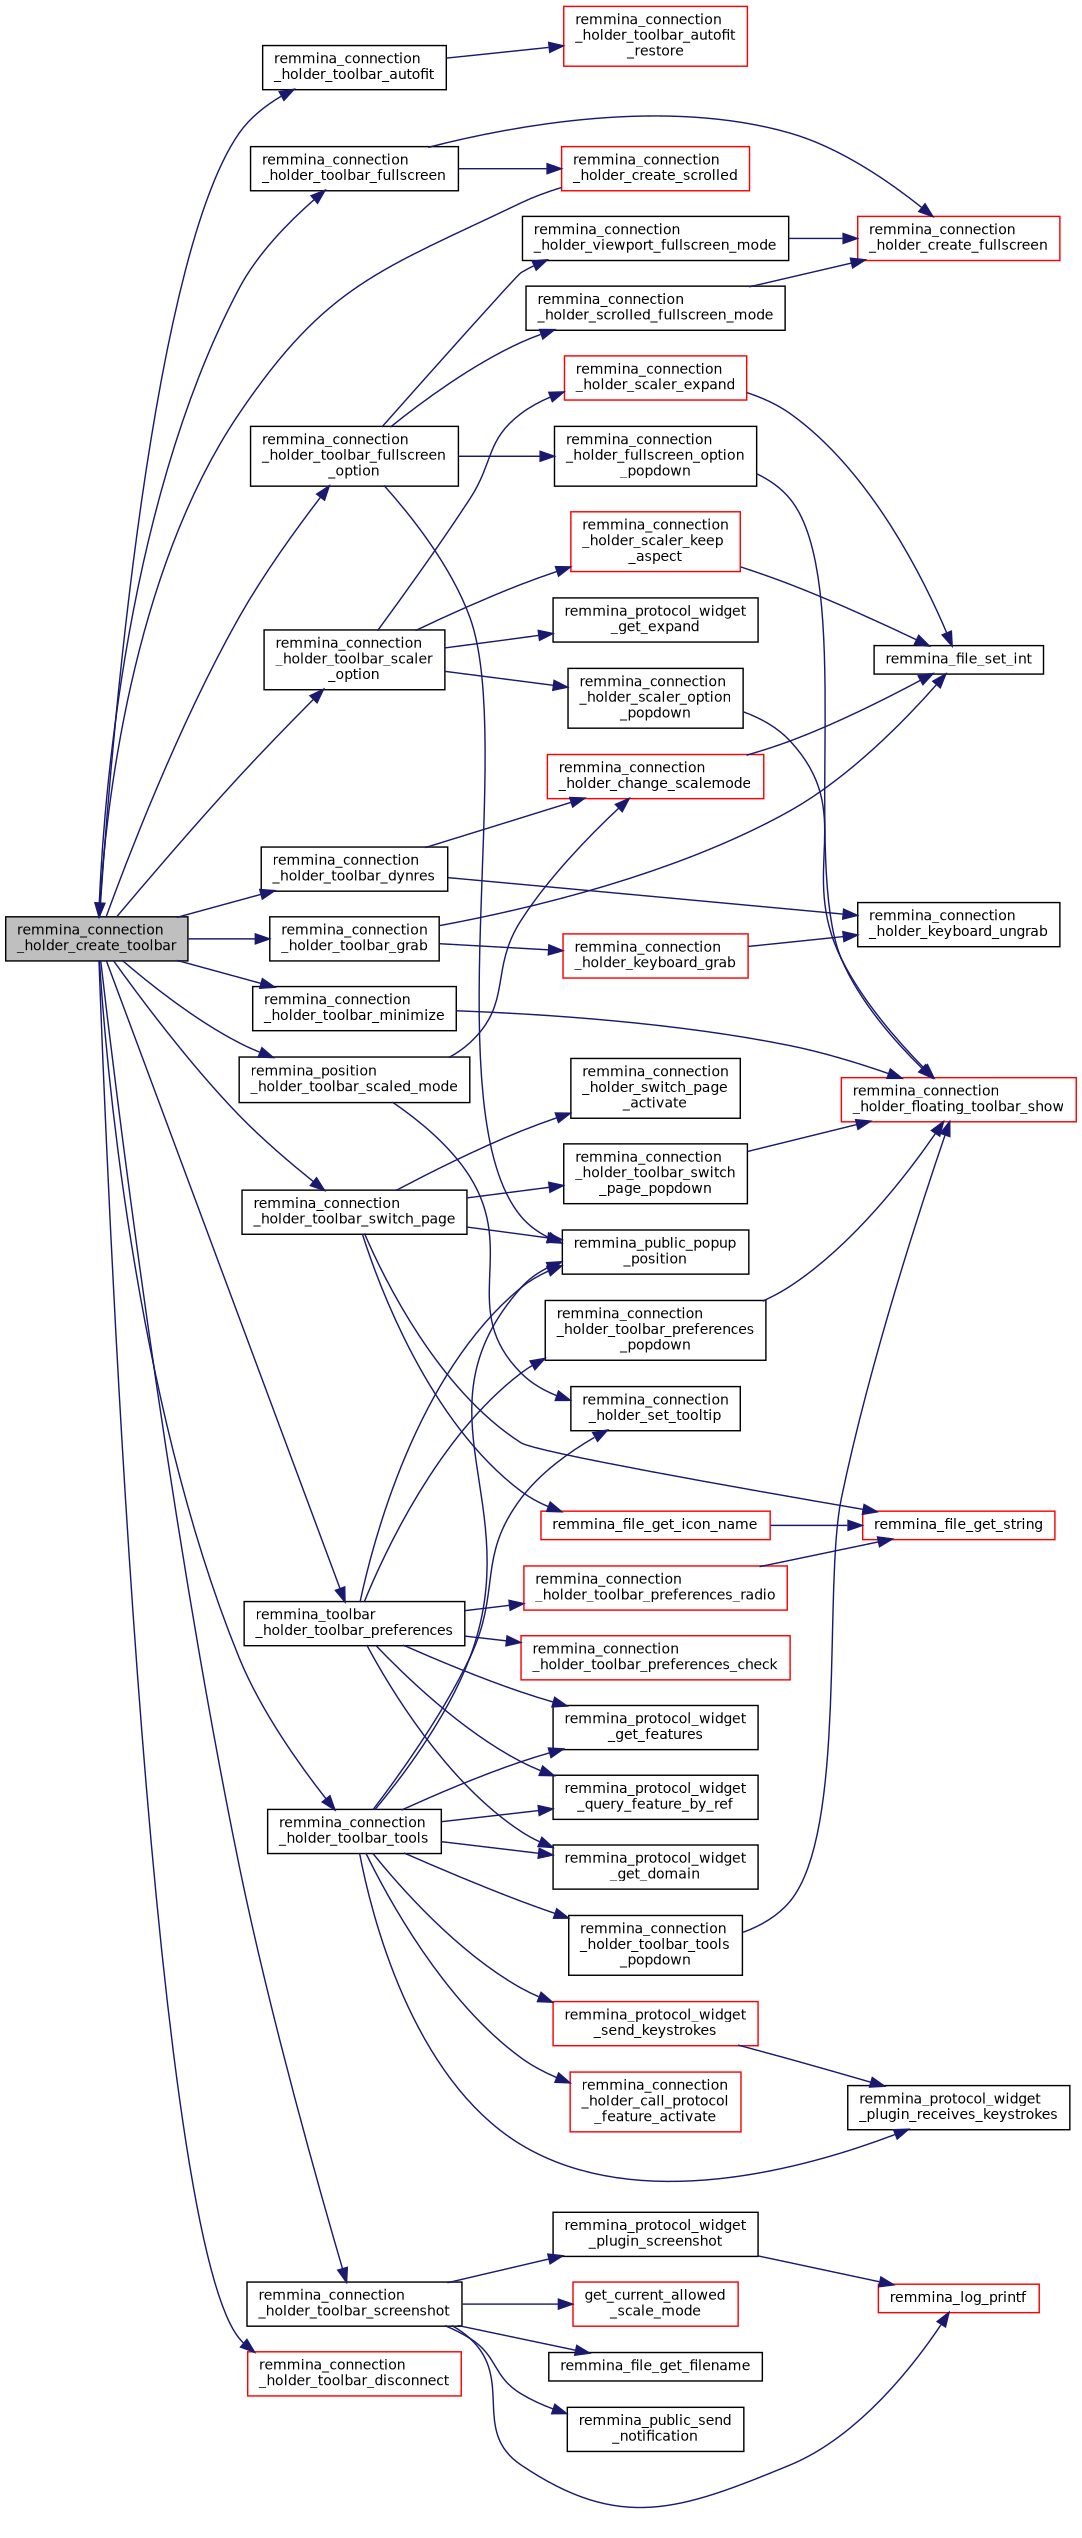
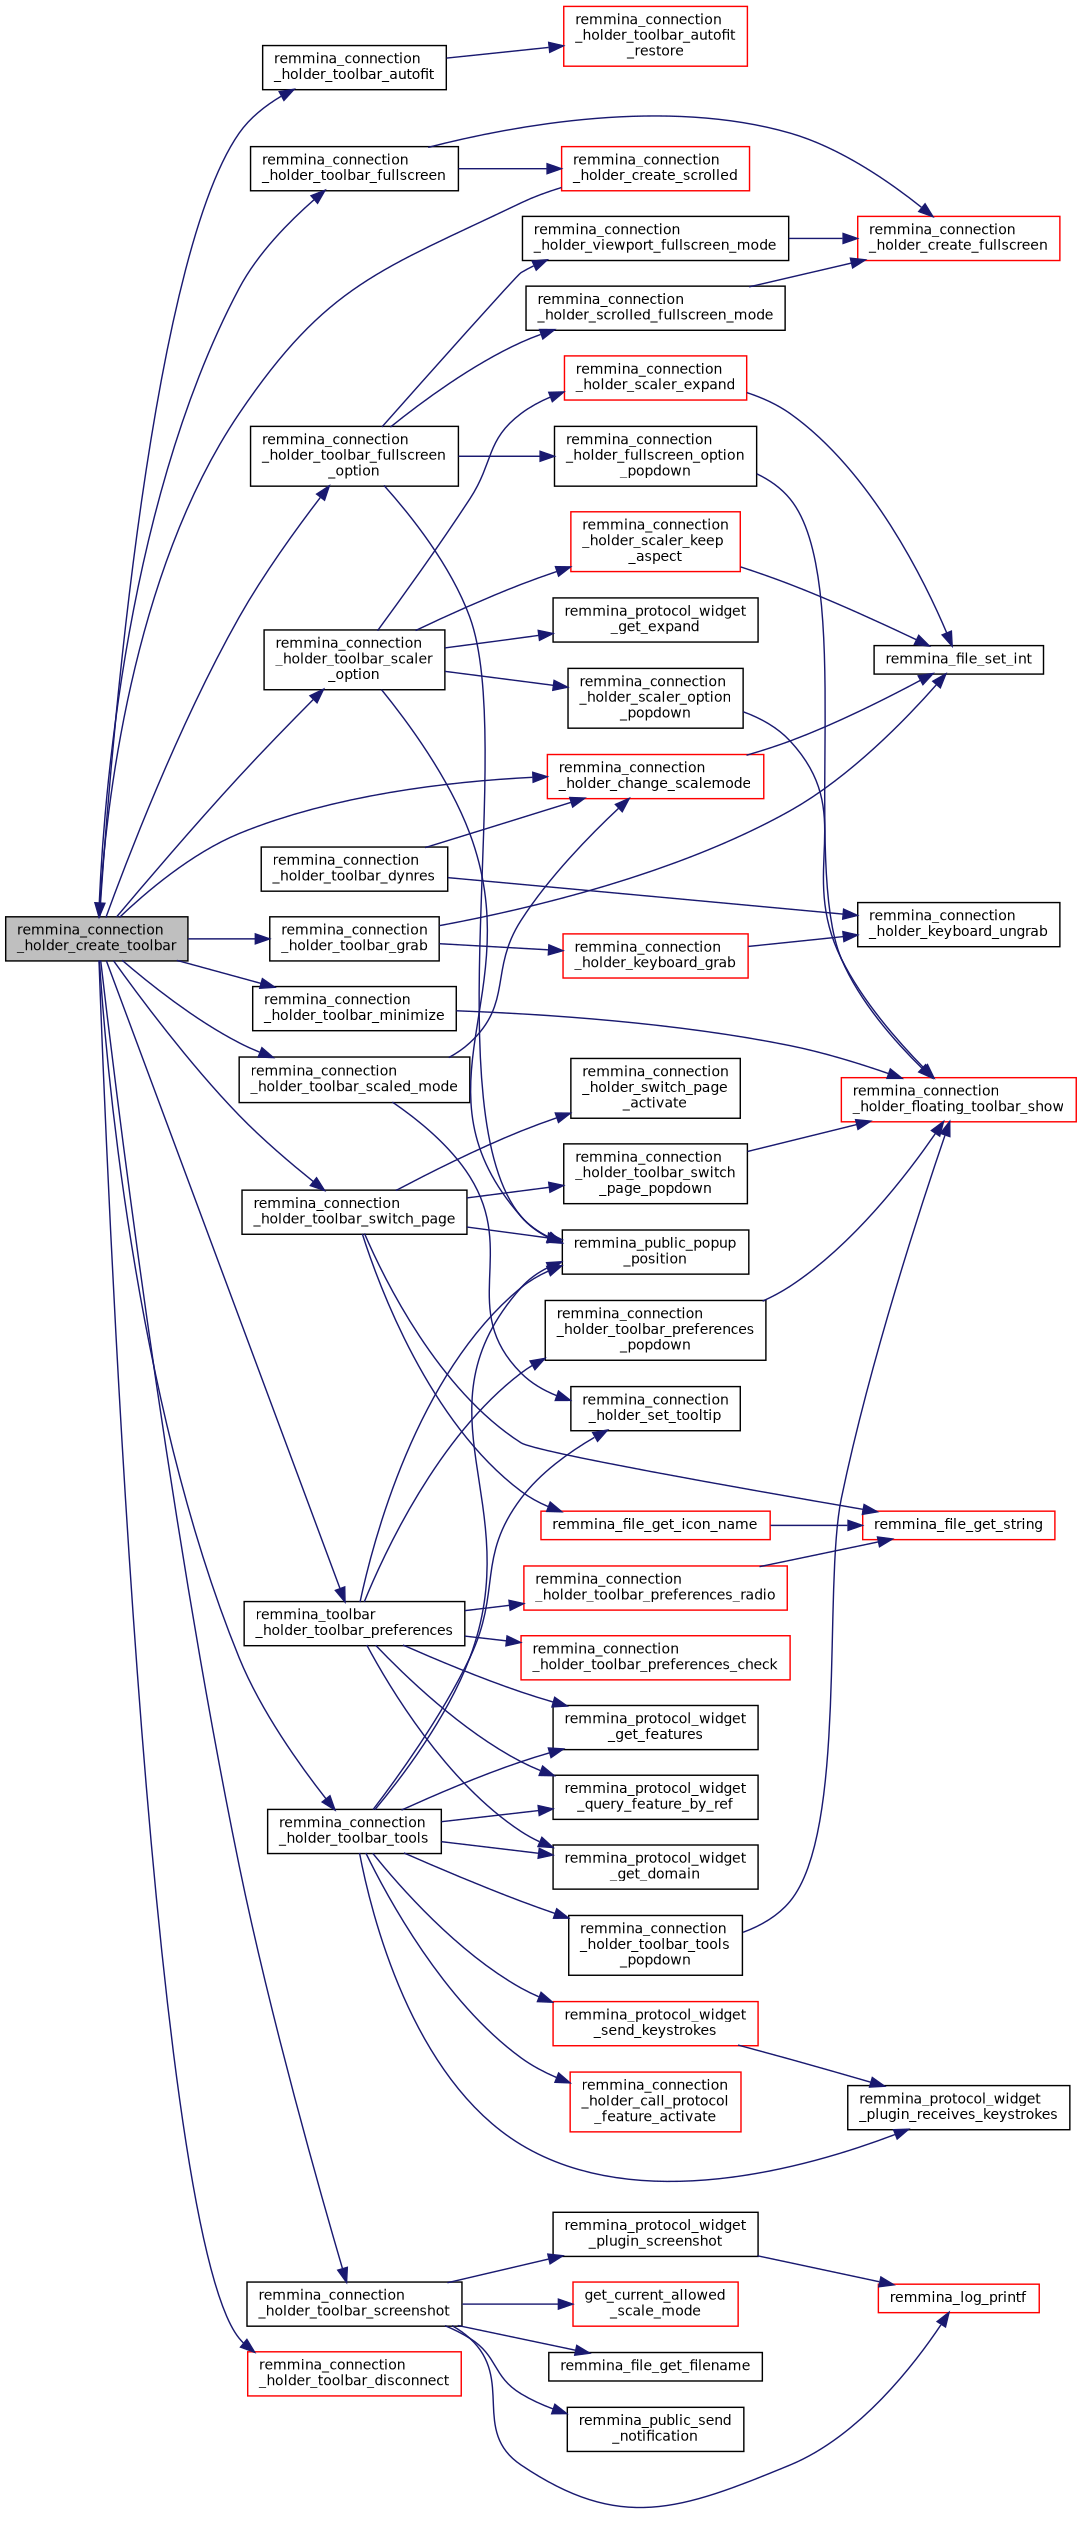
(219, 906) -> (312, 809)
none -> (472, 1068)
(354, 1080) -> (354, 1080)
